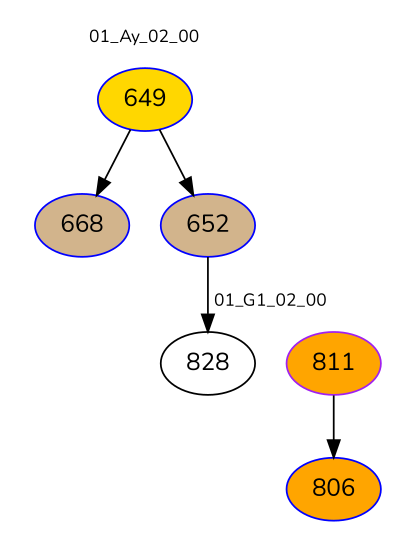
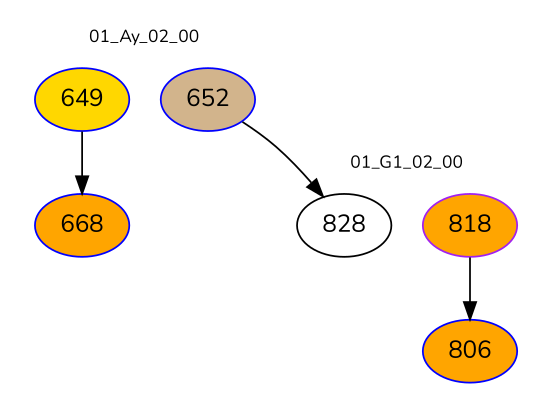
(172, 155) -> none
(82, 225) -> (82, 225)
(334, 363) -> (470, 225)
